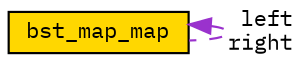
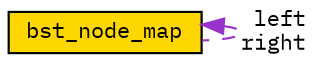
(99, 33) -> (105, 33)
